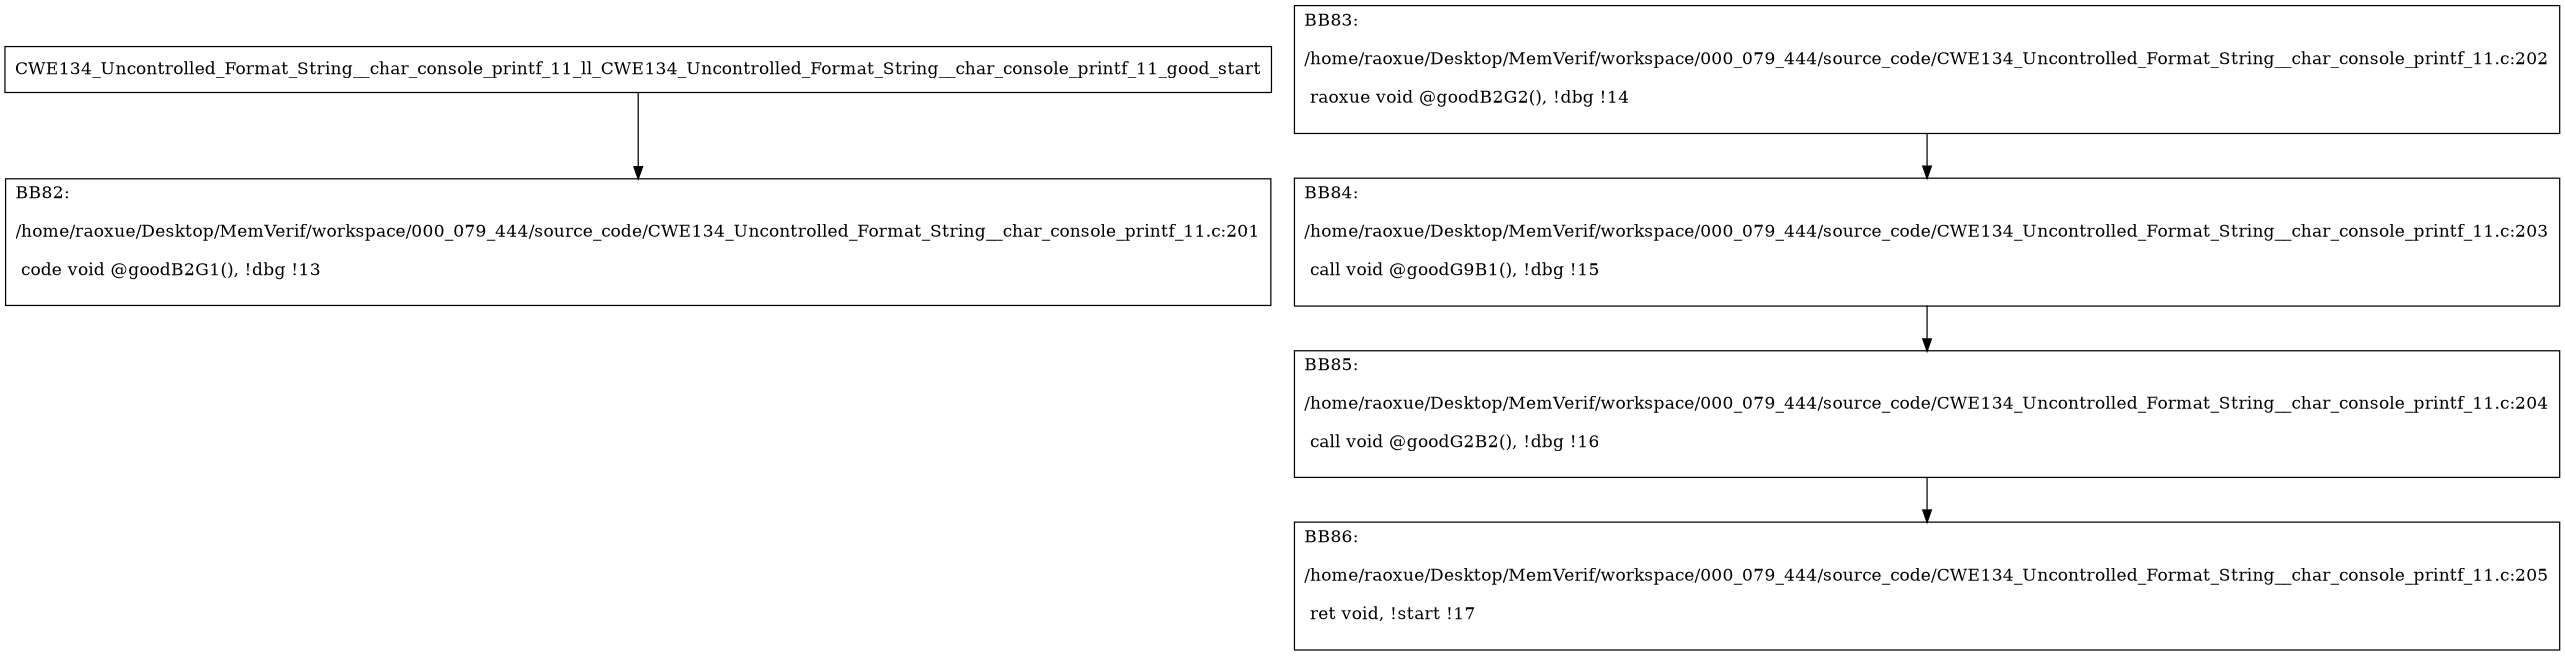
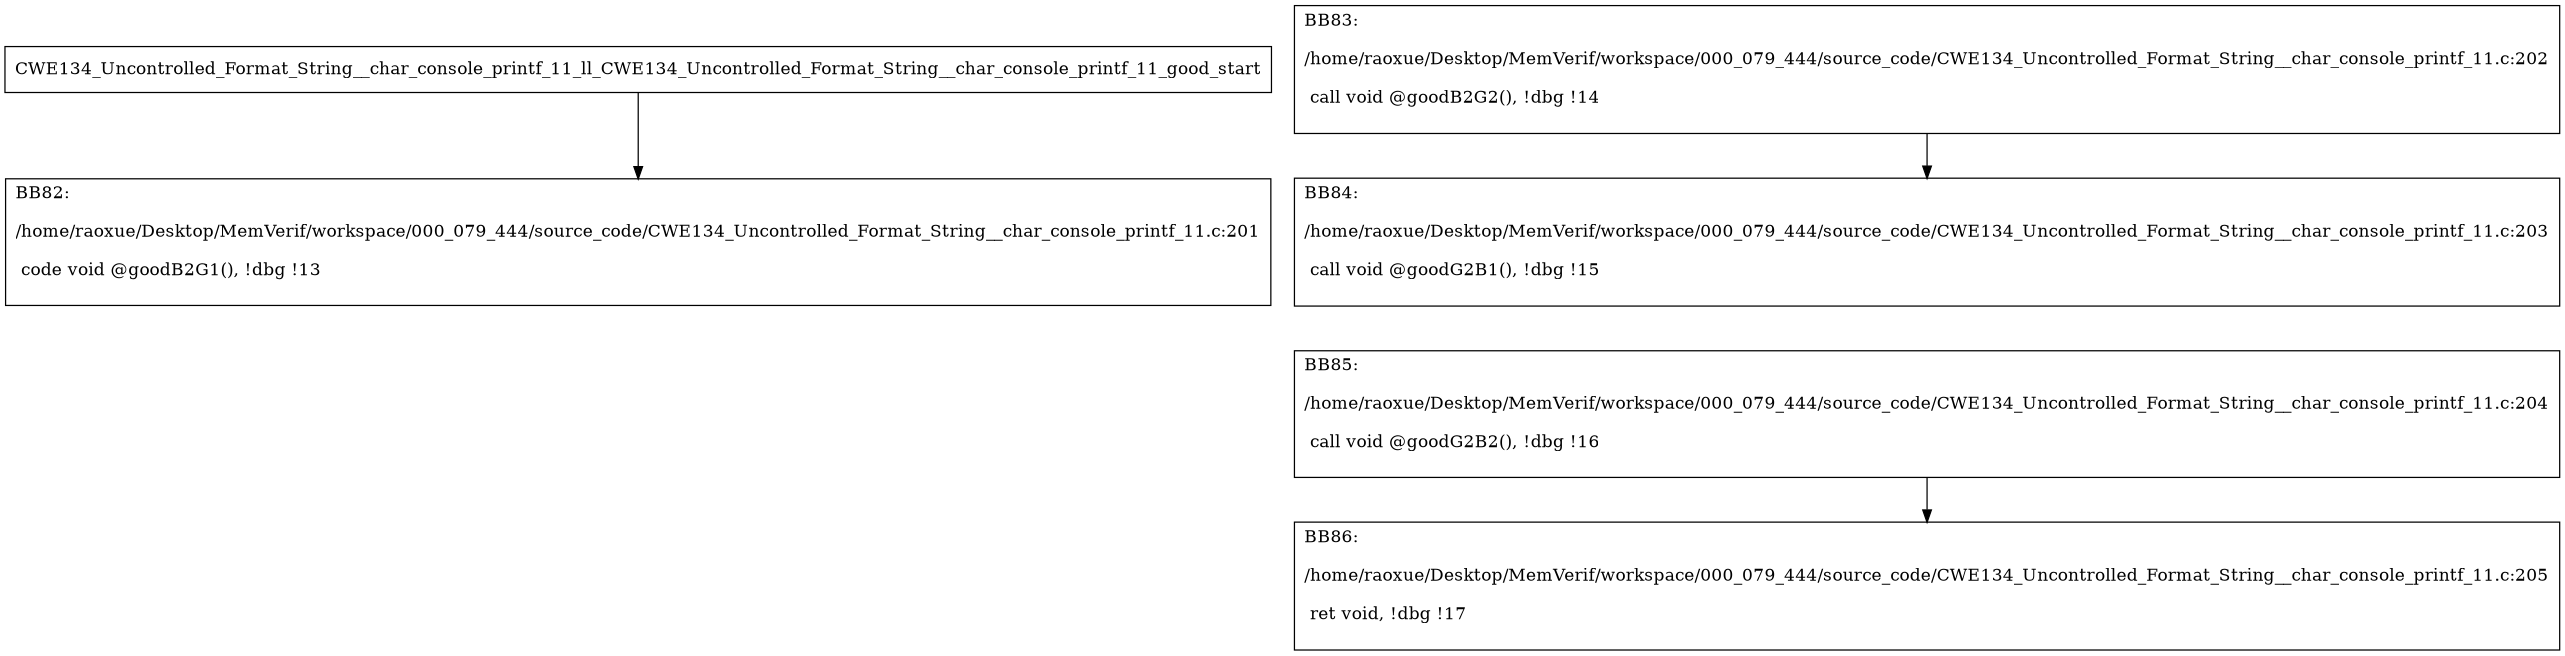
(1467, 97) -> (1452, 97)
(1452, 270) -> (1452, 270)
(1927, 322) -> none
(1391, 614) -> (1386, 614)
